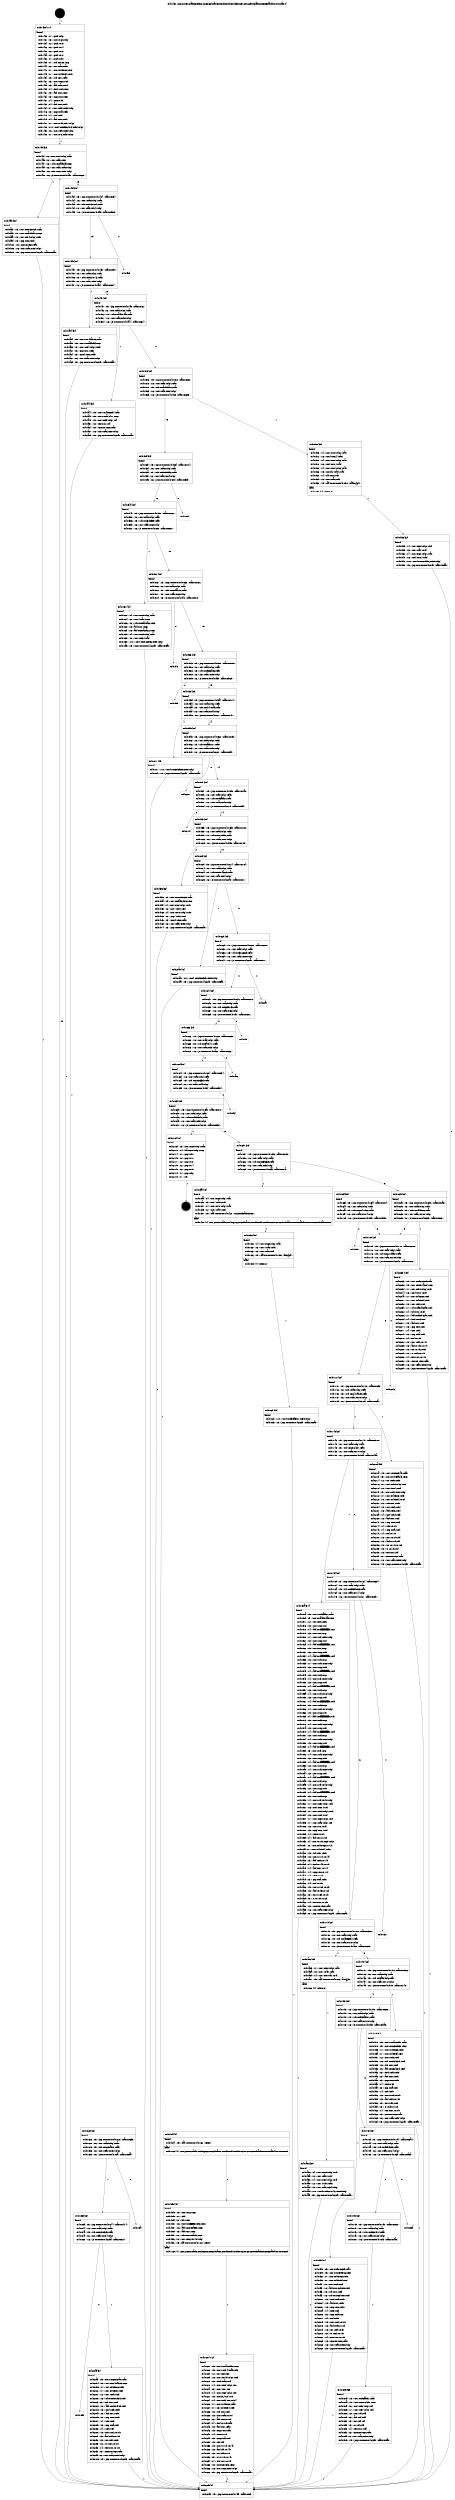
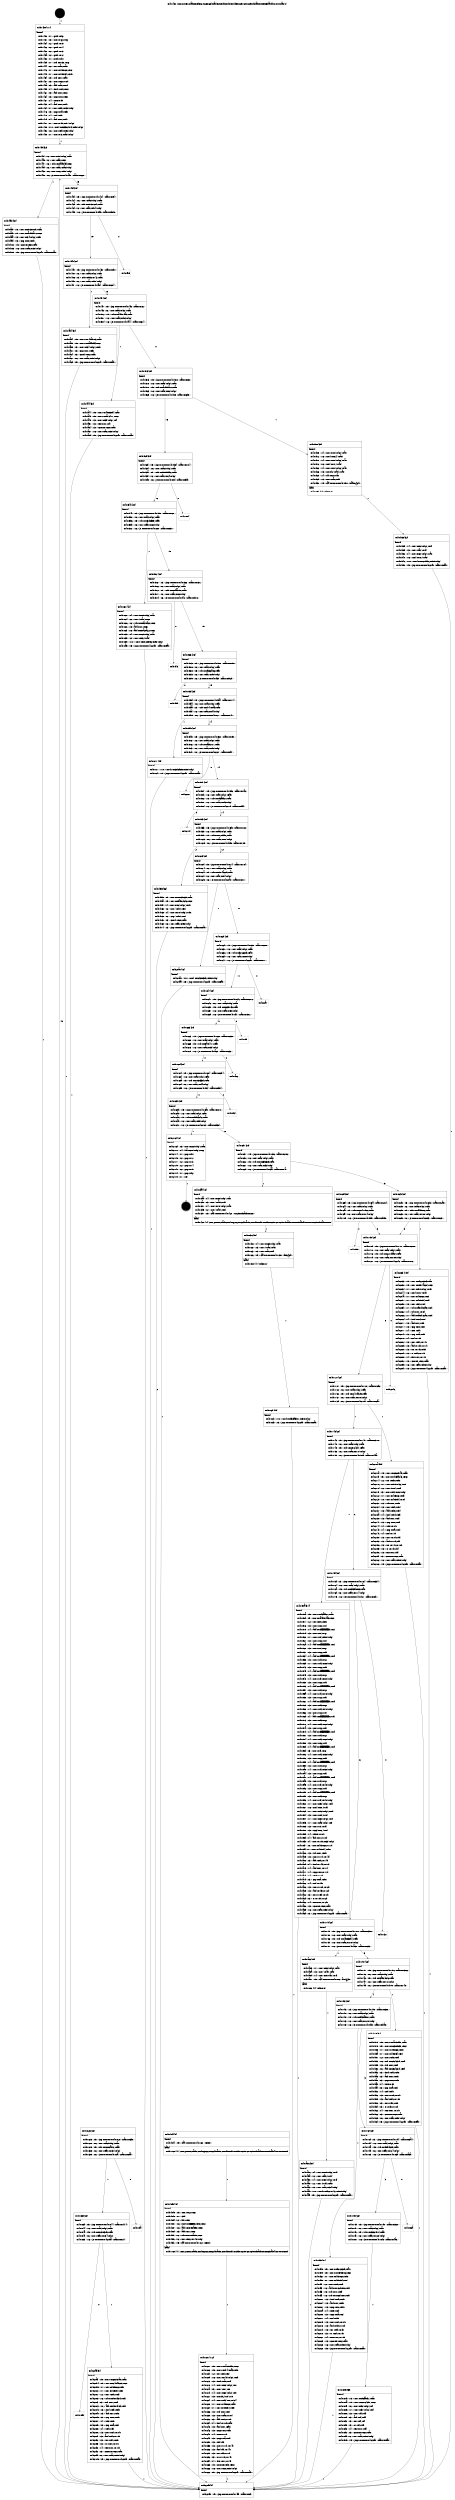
none -> (197, 1094)
